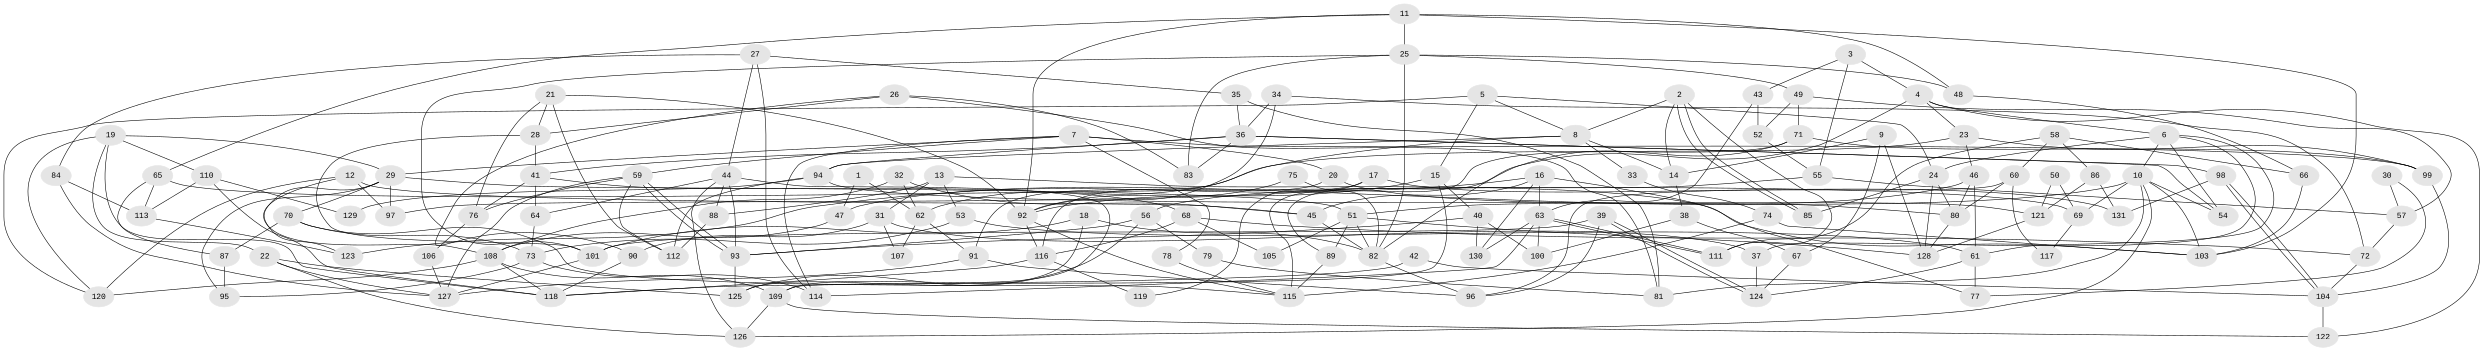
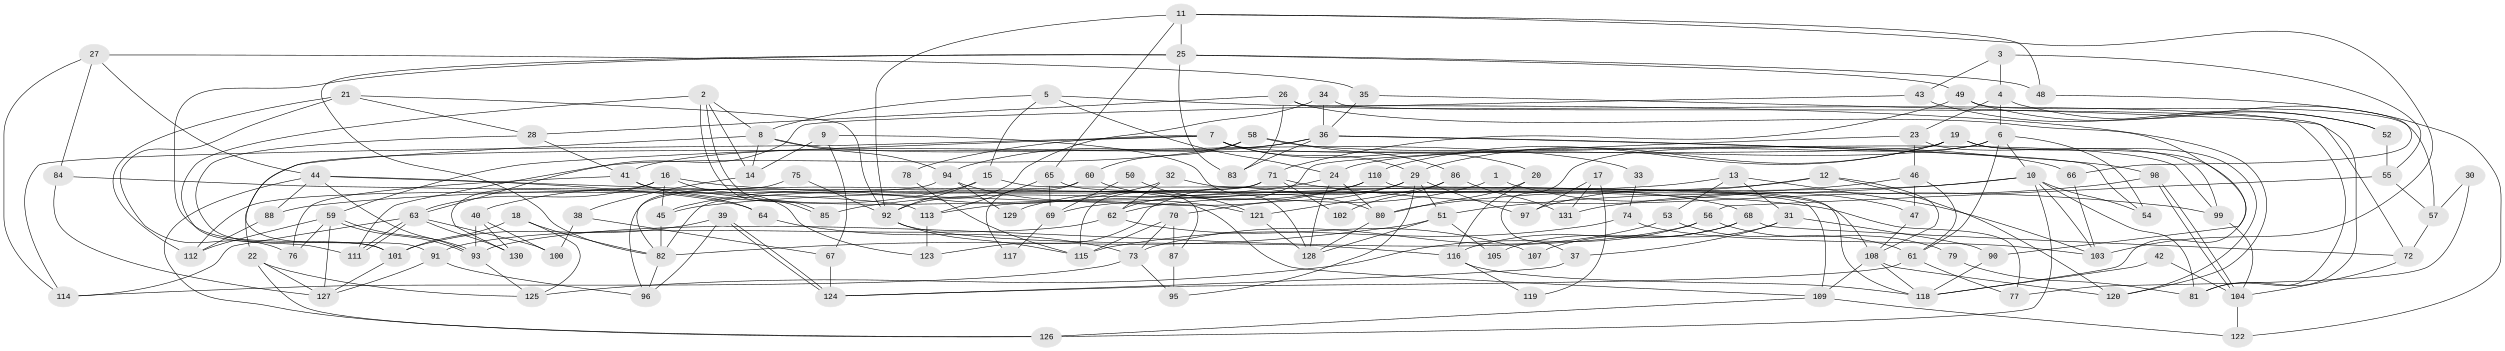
none -> (1340, 216)
(429, 256) -> none
(1331, 256) -> none
